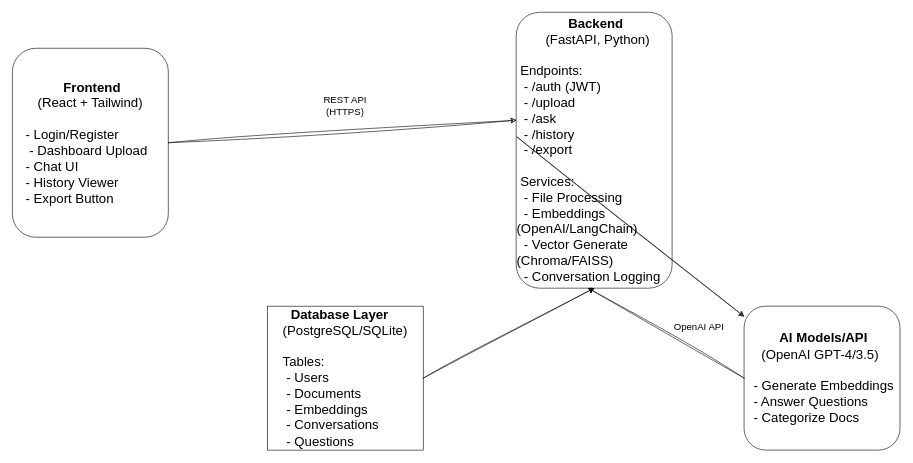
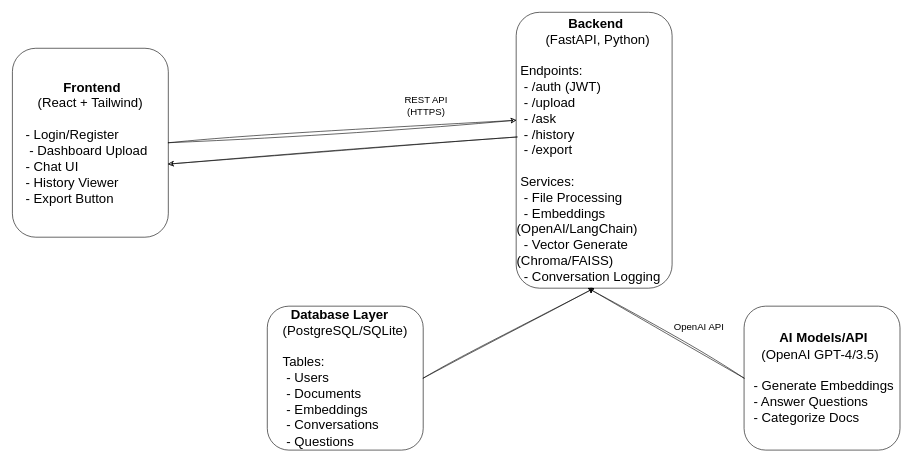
(345, 105) -> (426, 105)
(629, 225) -> (345, 150)
(345, 378) -> (345, 378)
